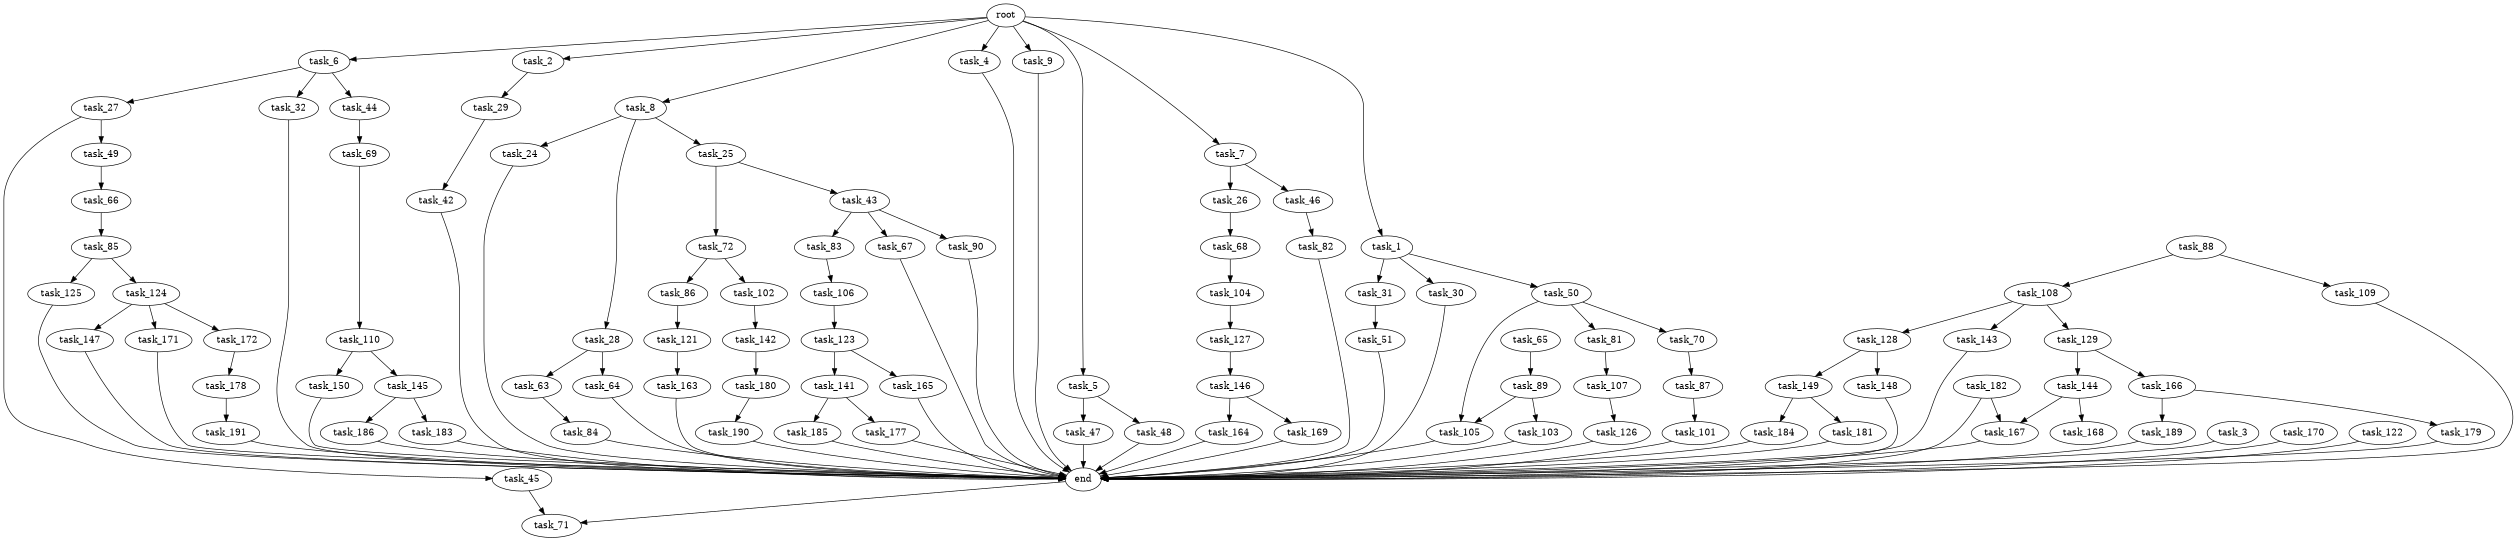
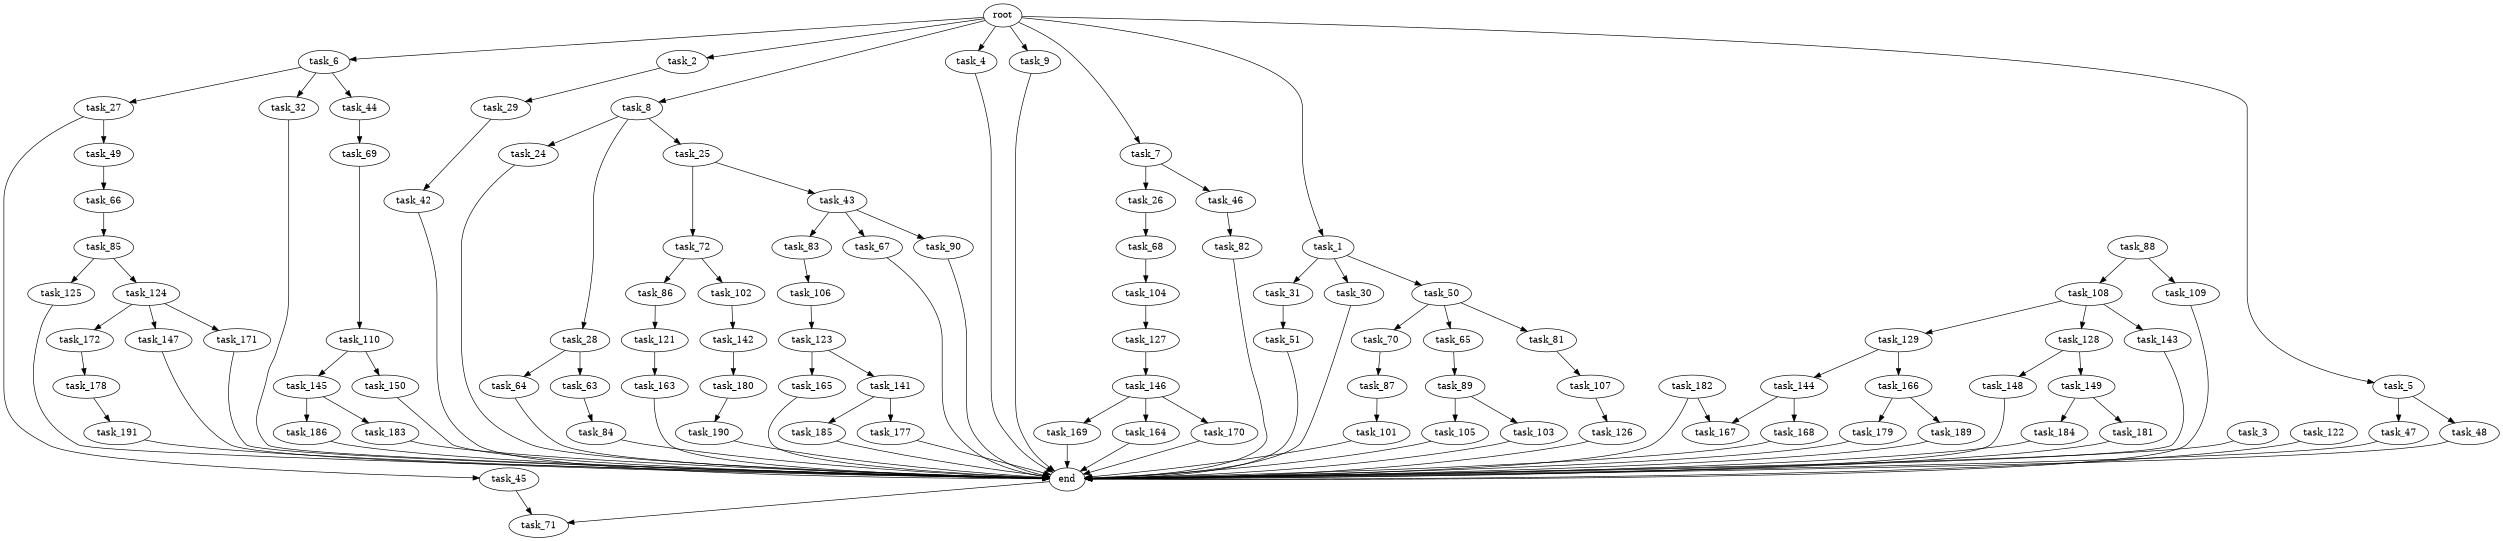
(1483, 346) -> (1447, 314)
none -> (1182, 408)
(1545, 470) -> (1432, 468)
